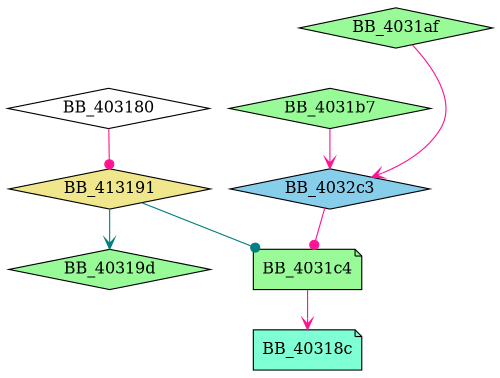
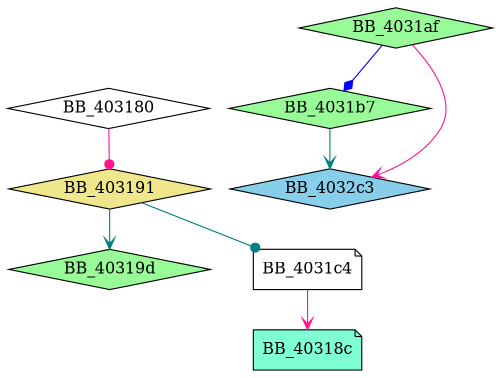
none -> (368, 63)
(330, 143) -> (330, 143)
(110, 189) -> (110, 189)
(320, 224) -> none
(308, 269) -> (308, 269)
